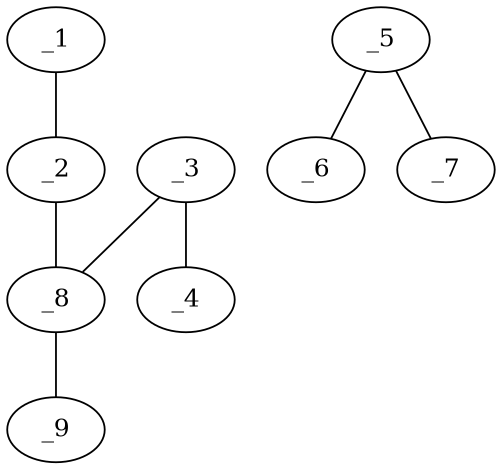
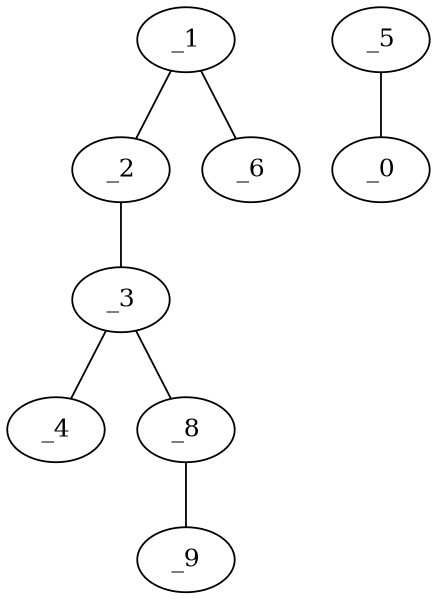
(348, 105) -> (219, 105)
(446, 170) -> (381, 170)
(56, 235) -> (121, 235)
